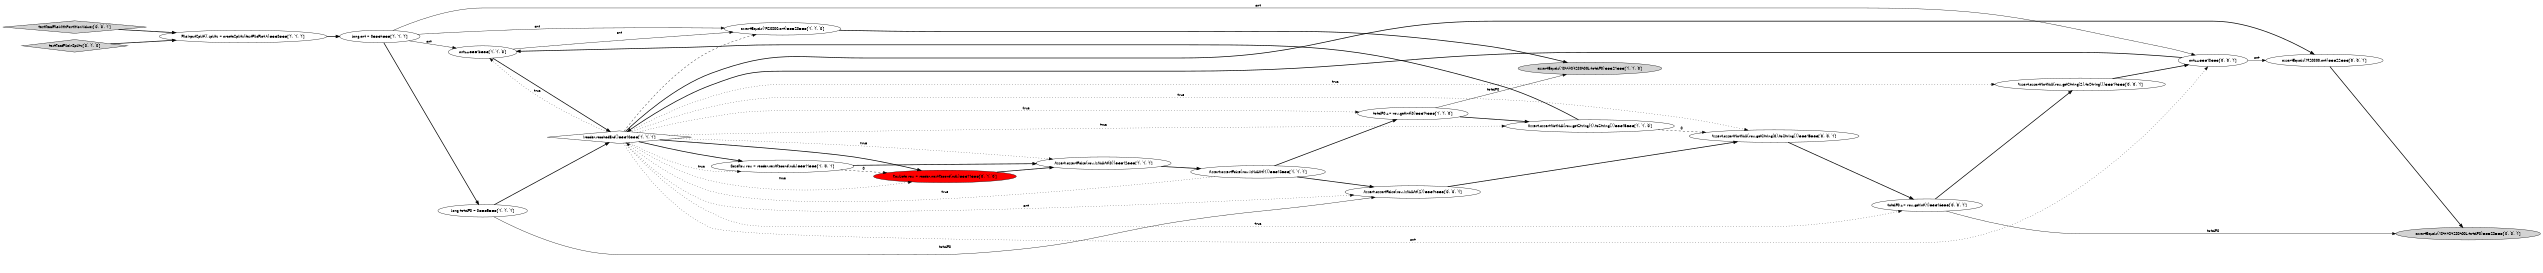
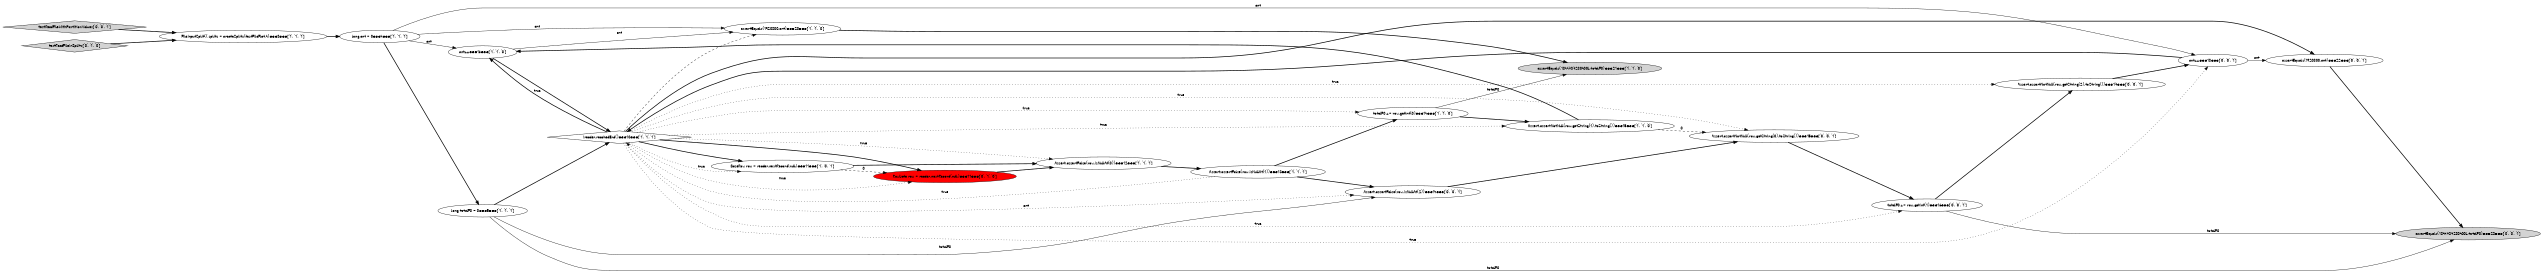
(546, 101) -> (546, 101)
(1413, 240) -> (1413, 240)
none -> (1465, 270)
